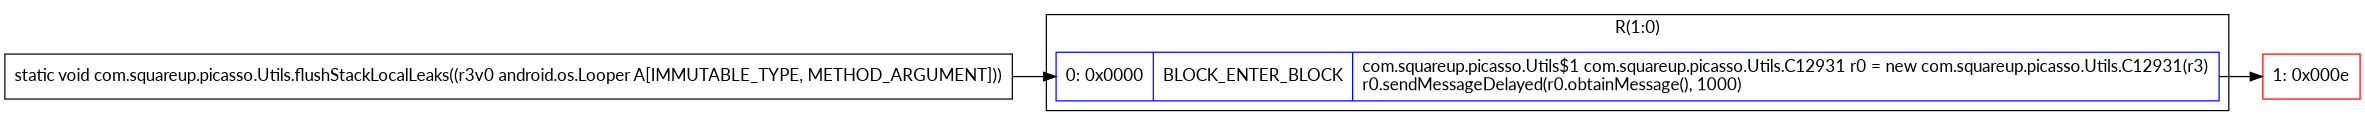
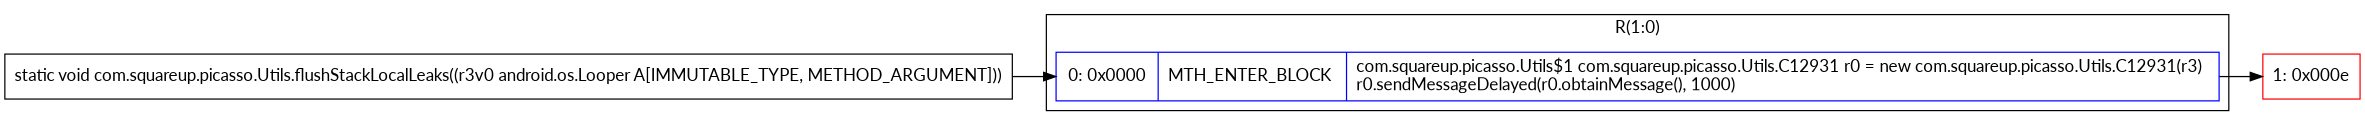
(1253, 76) -> (1250, 76)
